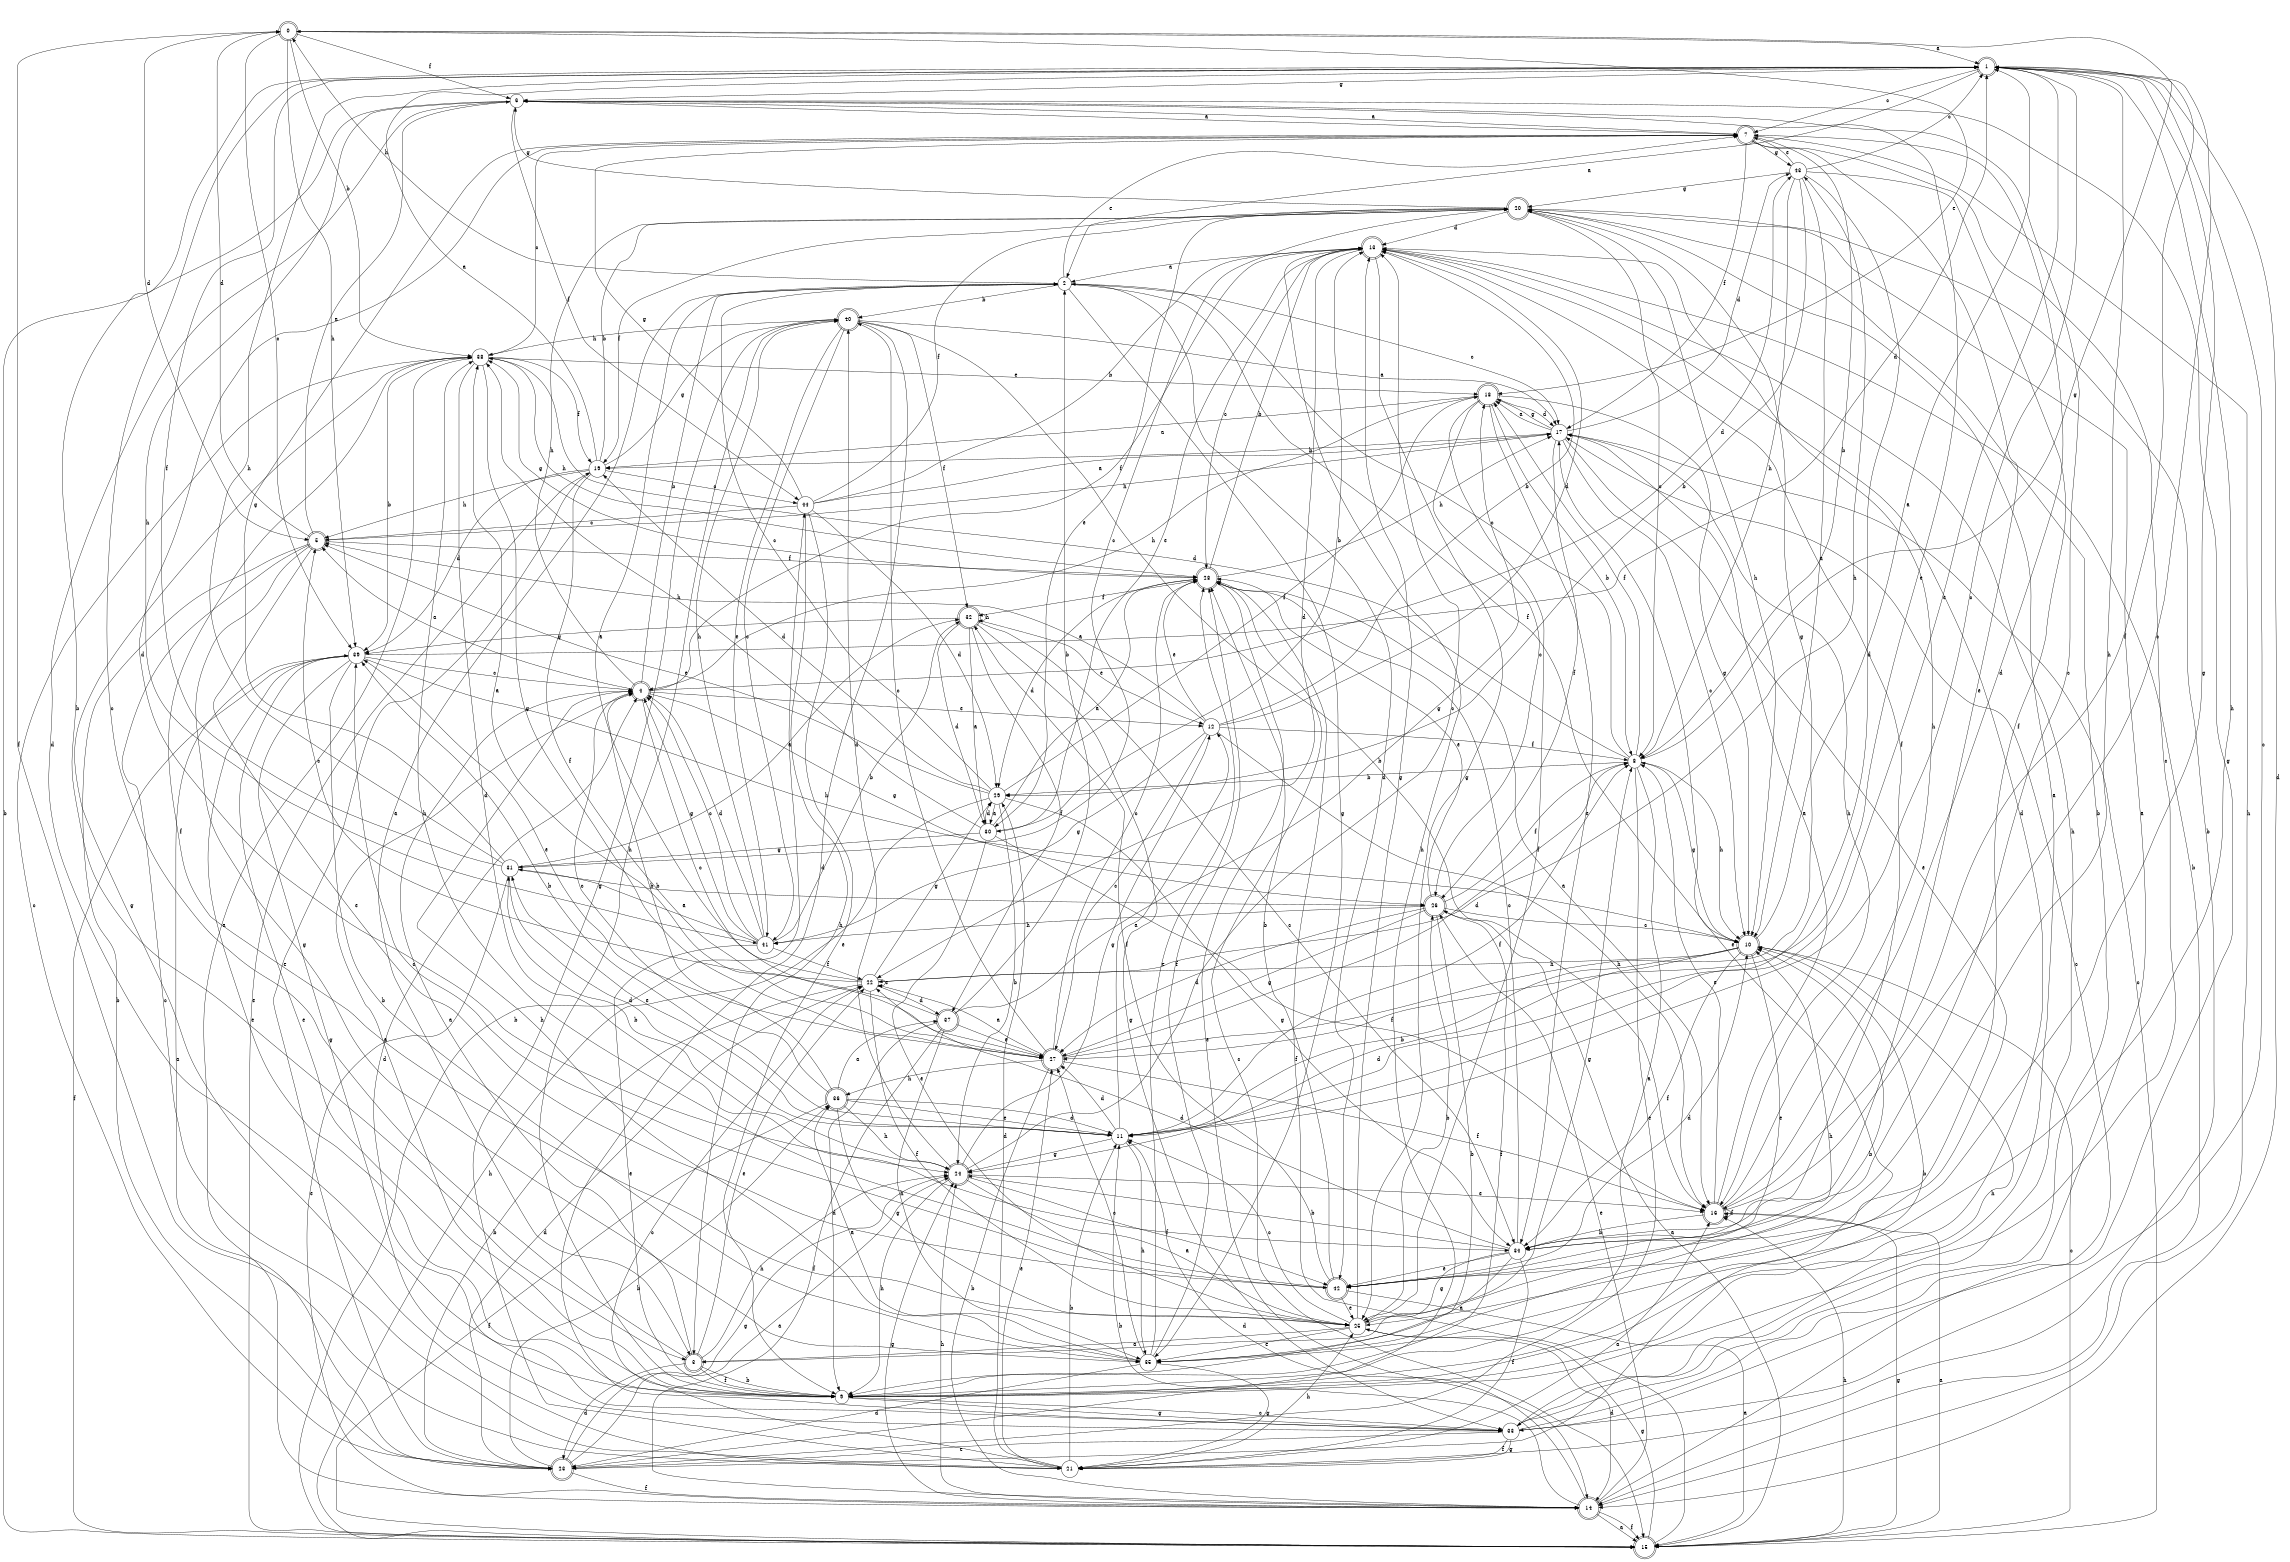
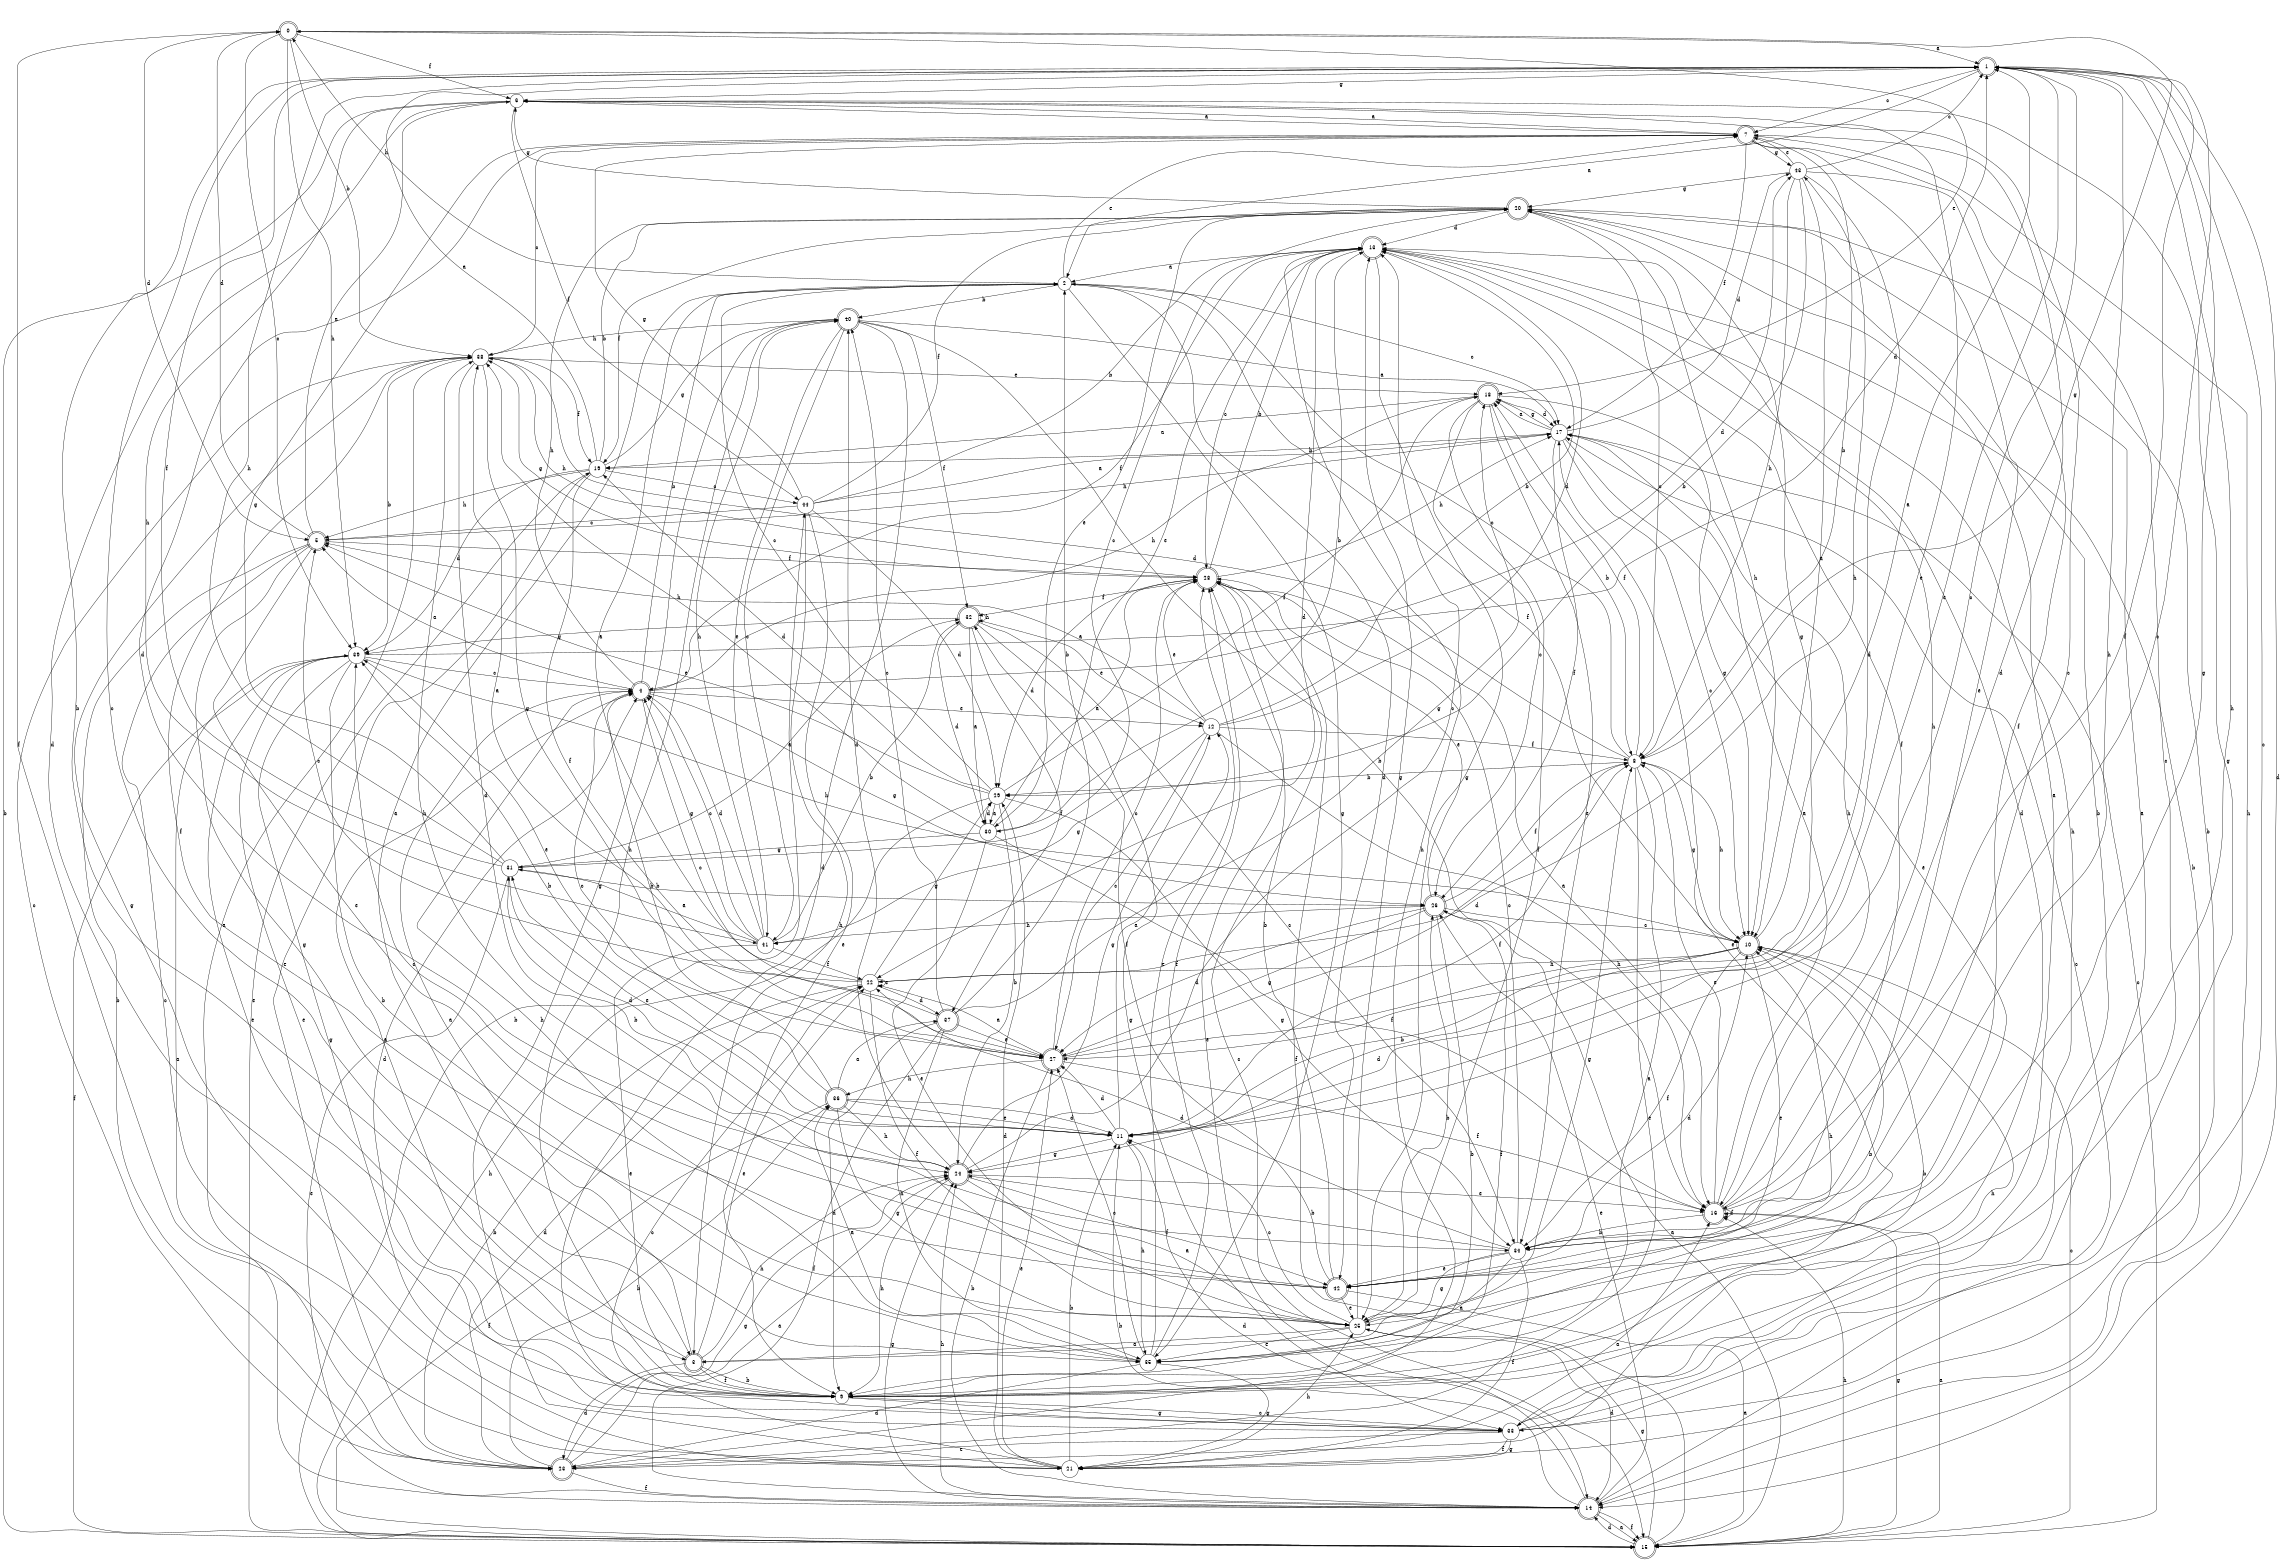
(900, 718) -> (886, 676)
none -> (1614, 1535)
